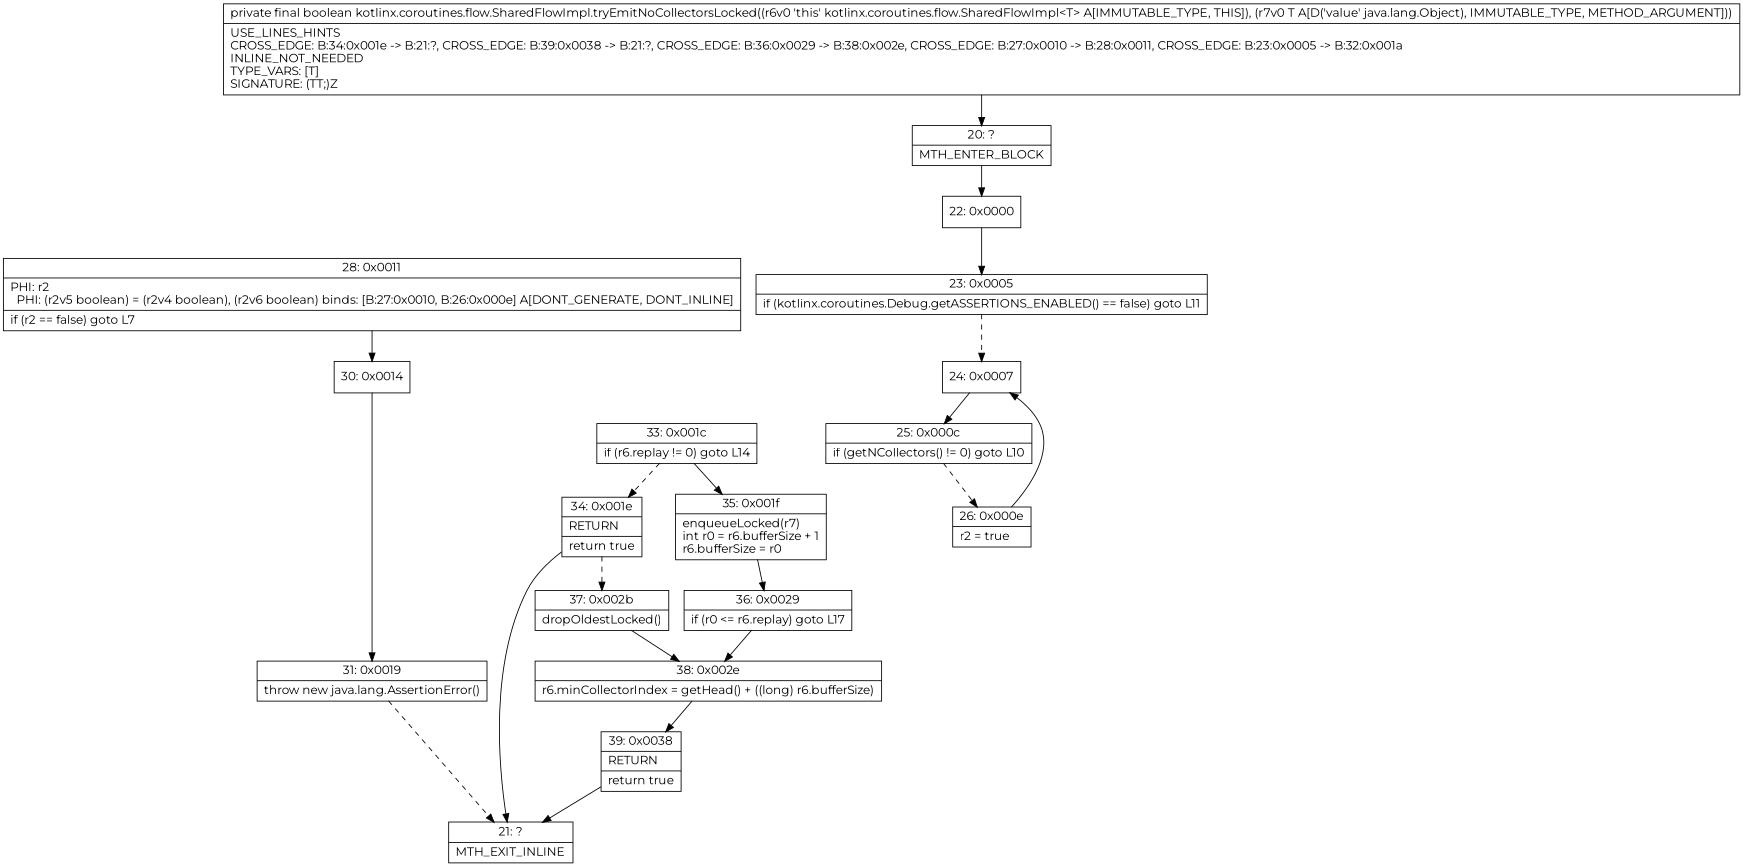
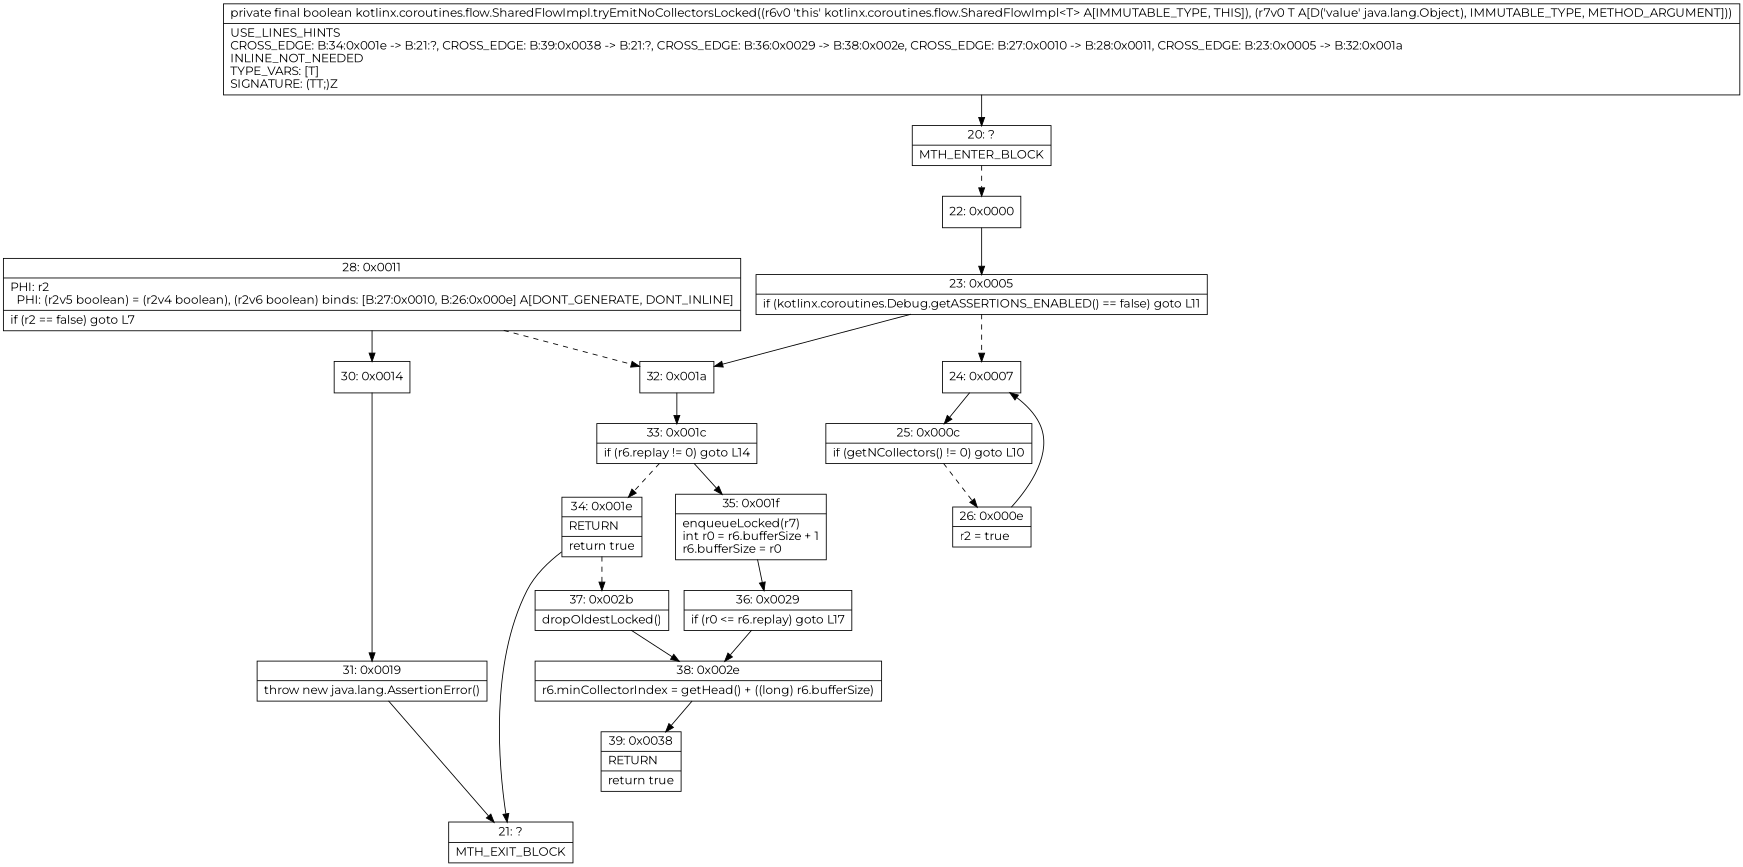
(982, 177) -> (982, 177)
none -> (677, 377)
(439, 758) -> (439, 758)
(575, 802) -> none
(510, 852) -> (511, 852)
